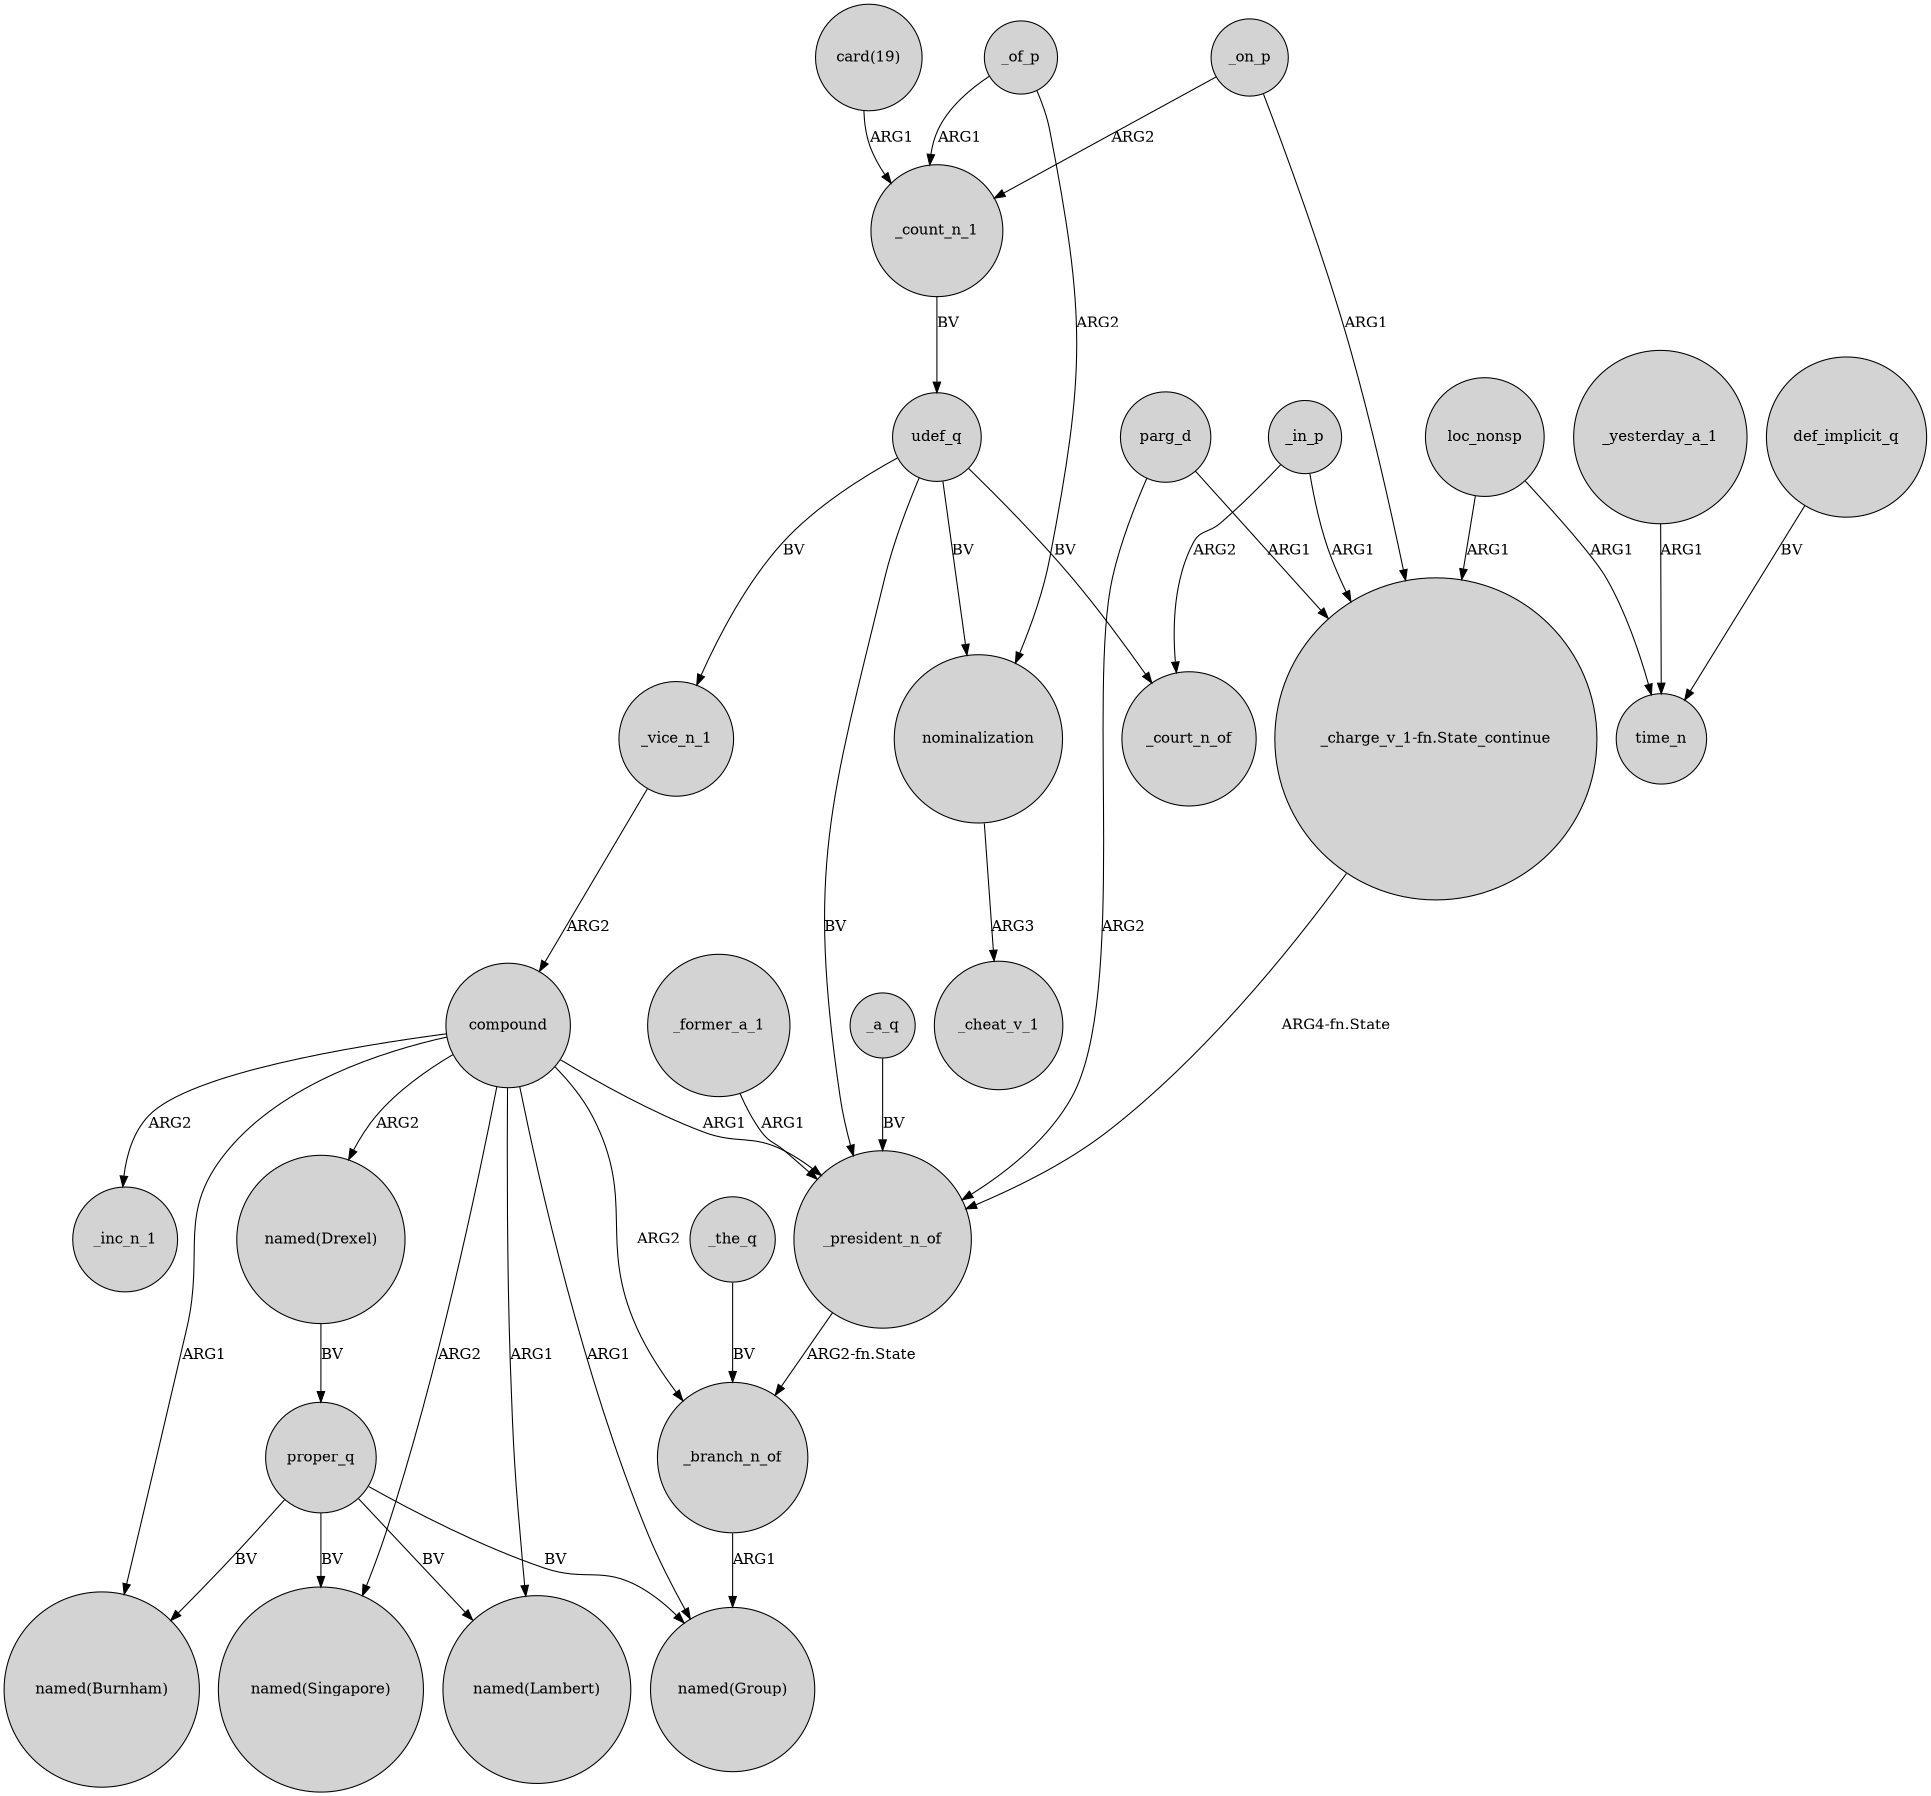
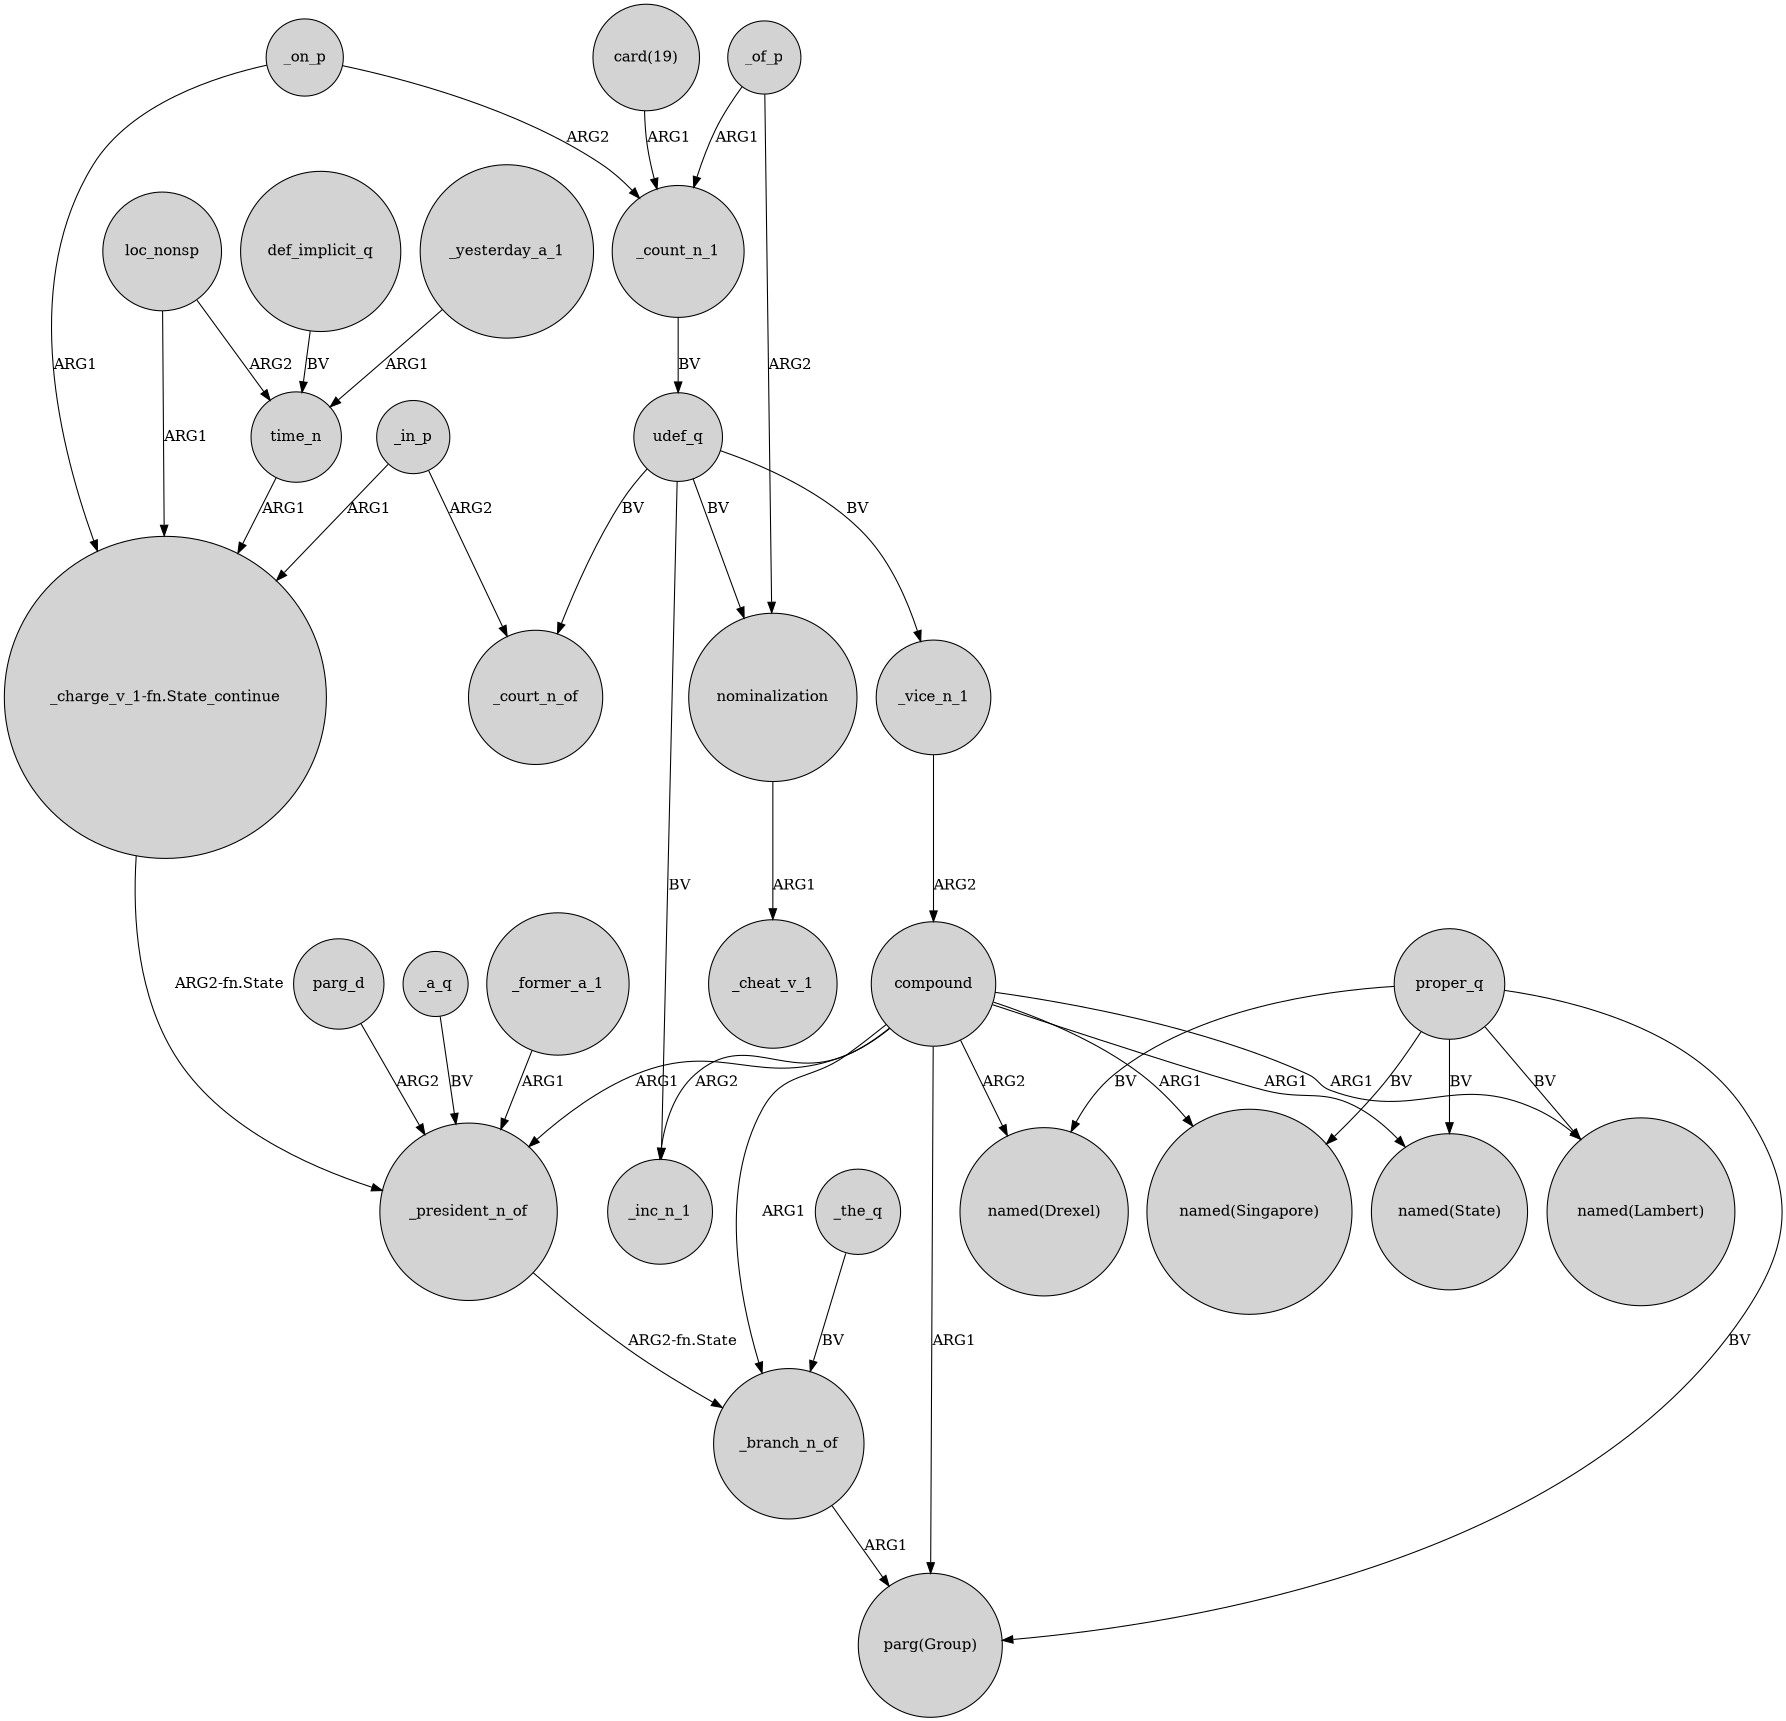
(1258, 541) -> (259, 511)
(1612, 551) -> (271, 365)
(834, 807) -> (669, 815)
(1013, 927) -> (795, 886)
(1336, 1025) -> (230, 984)
(659, 1239) -> (784, 1212)
(460, 1355) -> (1181, 1082)
(321, 1358) -> (1218, 1019)
(102, 1690) -> (1449, 1212)
(733, 1690) -> (930, 1645)
